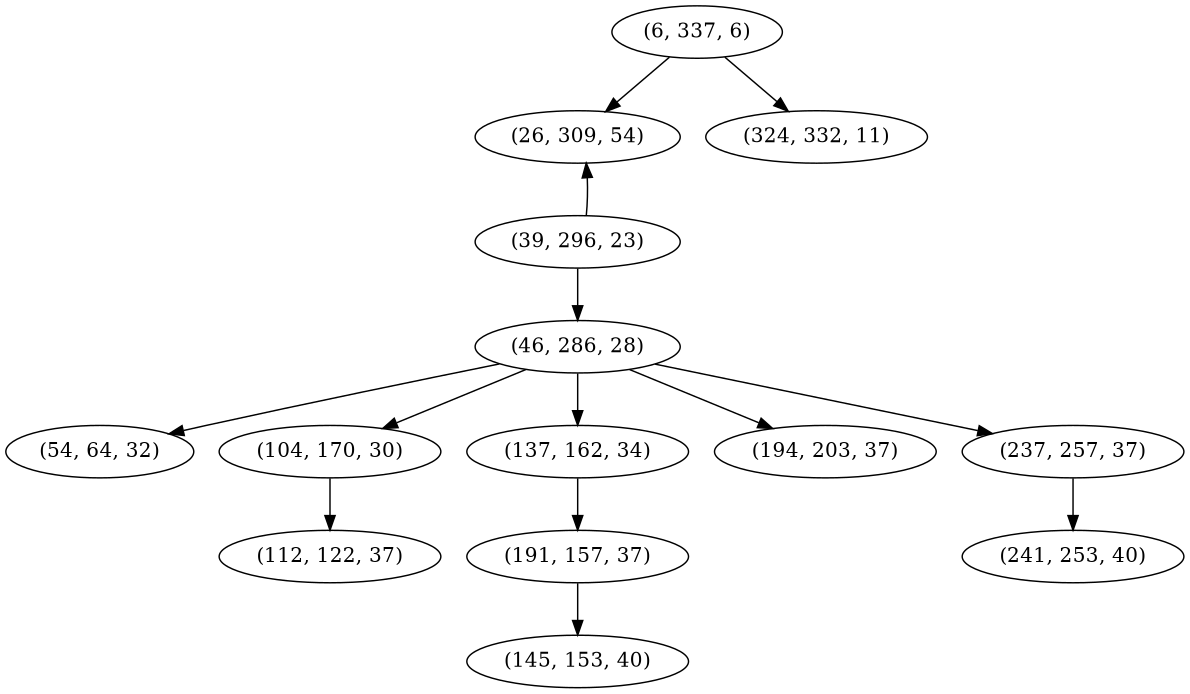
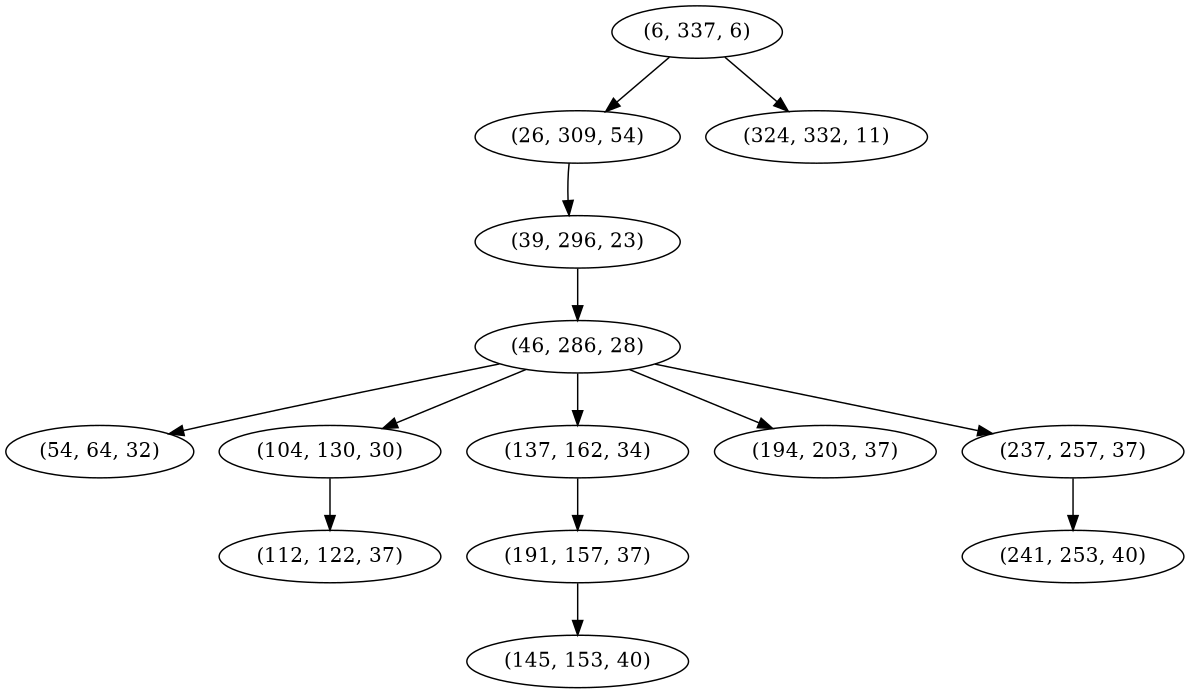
(587, 196) -> (568, 182)
(330, 452) -> (330, 452)
